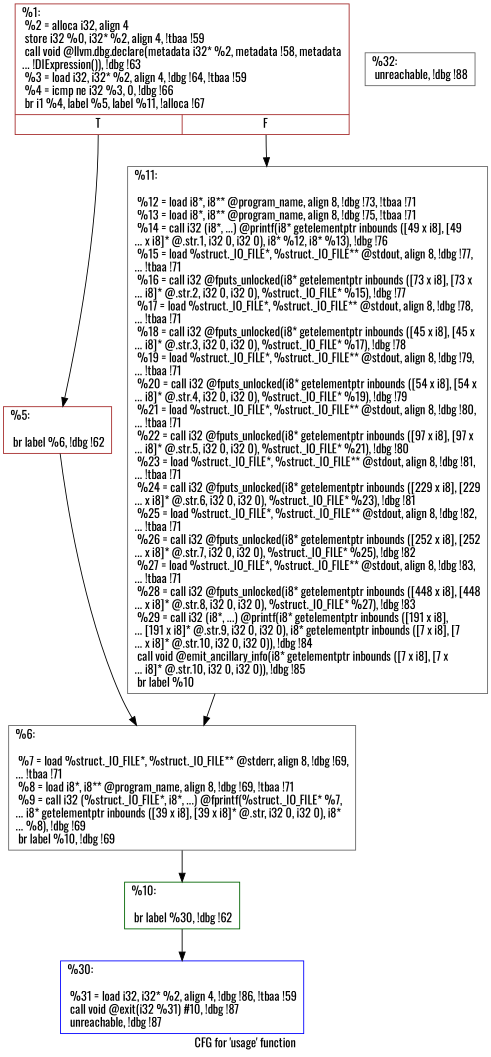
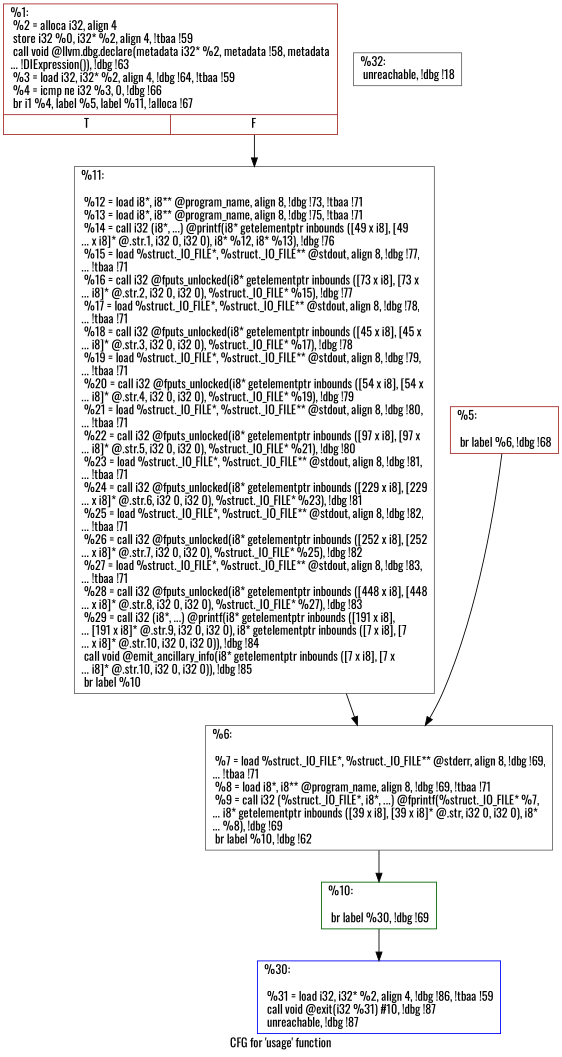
(420, 75) -> (408, 75)
(88, 267) -> none
(58, 443) -> (504, 443)
(65, 840) -> (262, 840)
(182, 918) -> (379, 918)
